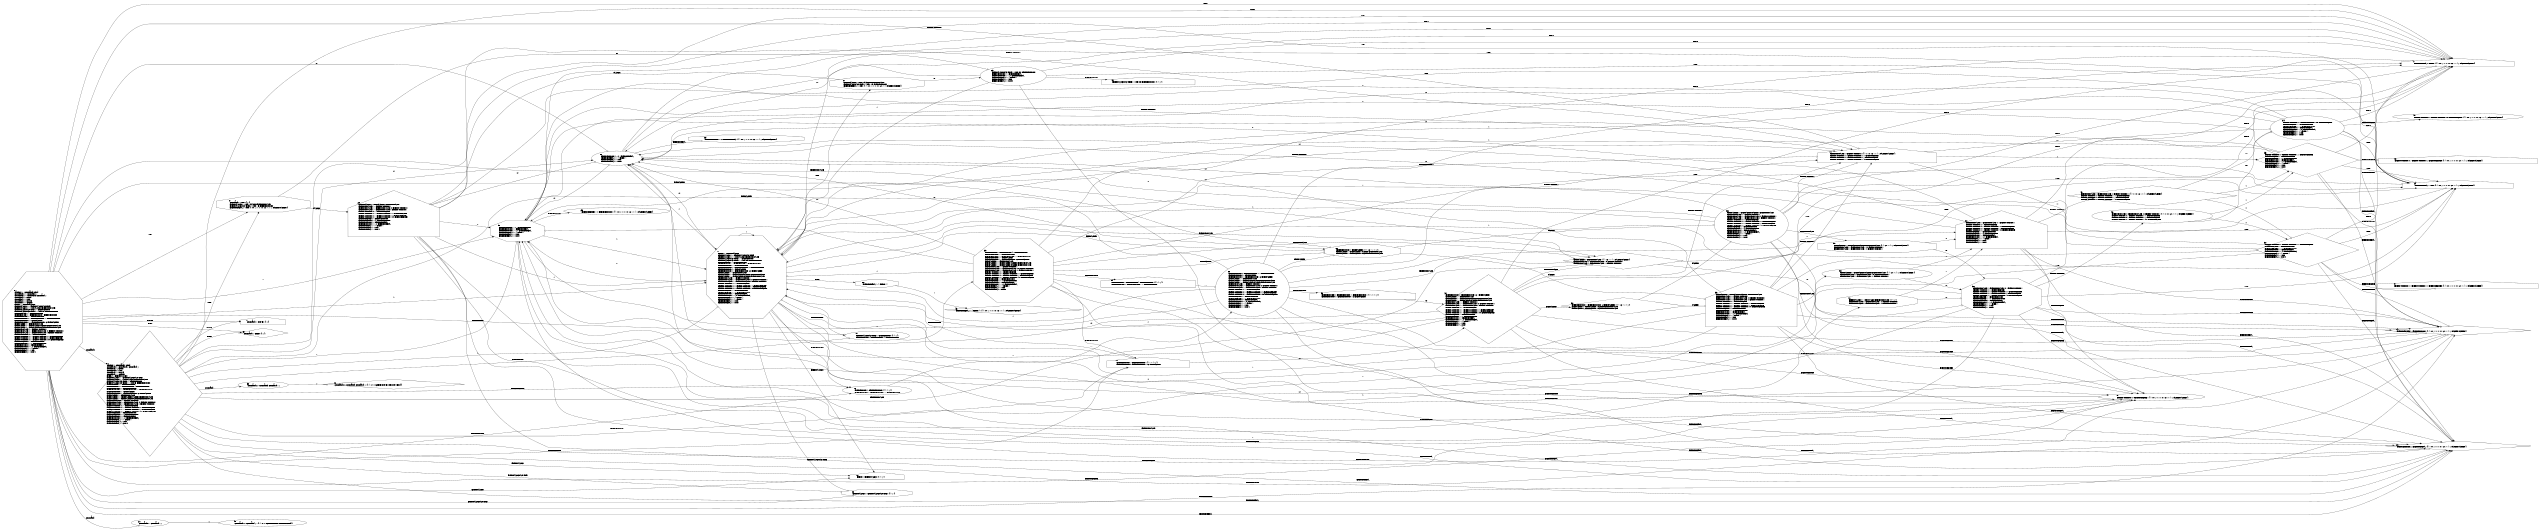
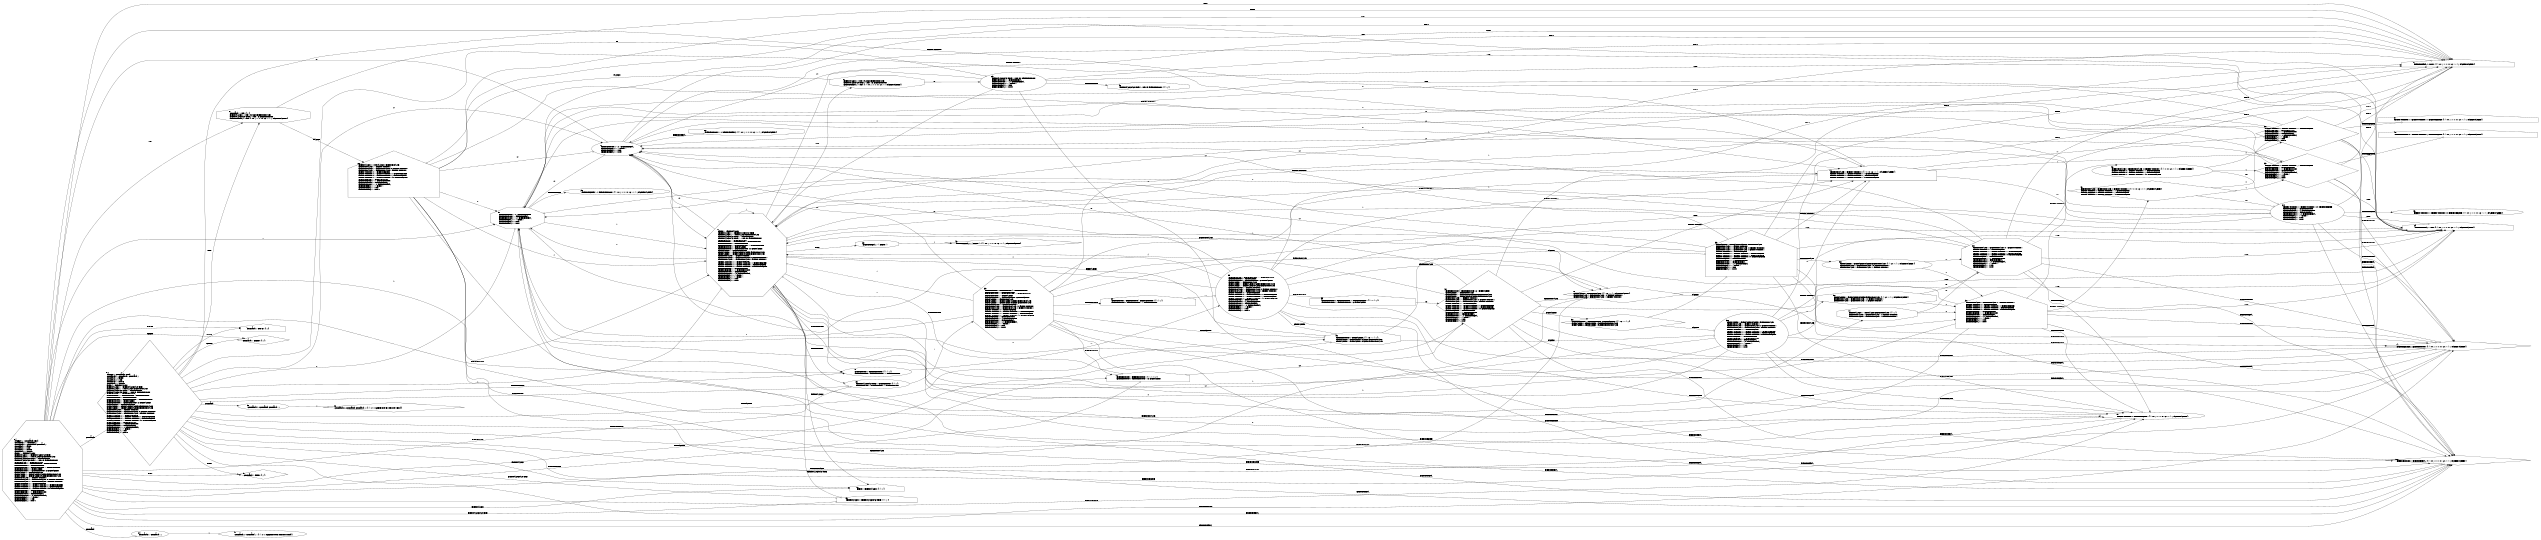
(1148, 81) -> (1148, 87)
none -> (263, 340)
(877, 493) -> (877, 499)
